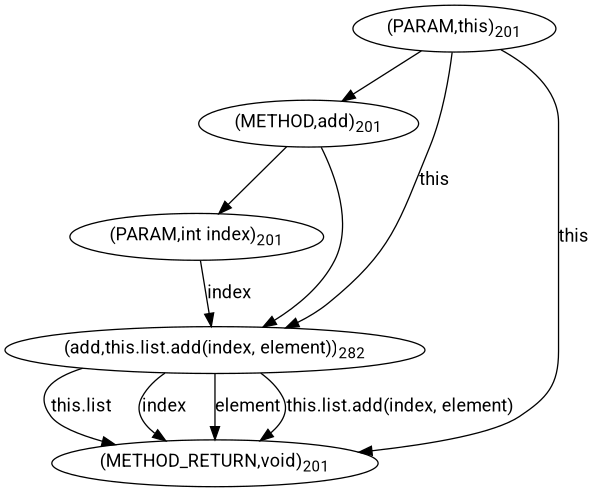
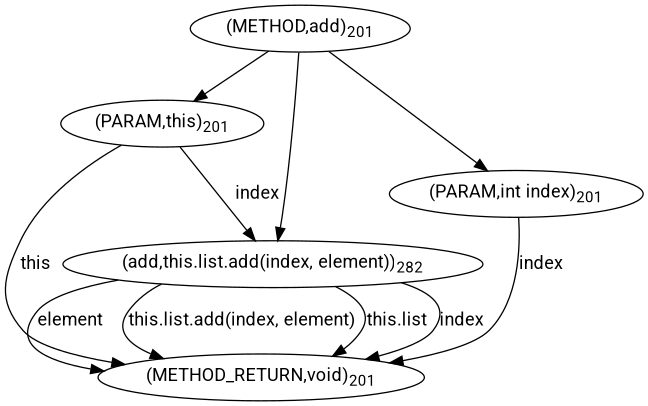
(387, 73) -> (237, 72)
(435, 180) -> (257, 194)
(205, 287) -> (498, 320)
